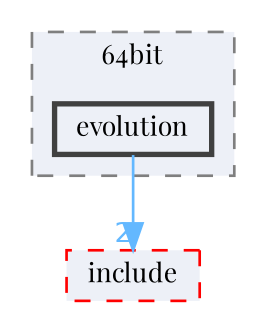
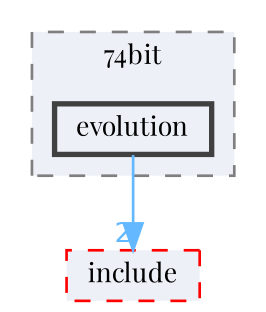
(133, 57) -> (133, 57)
